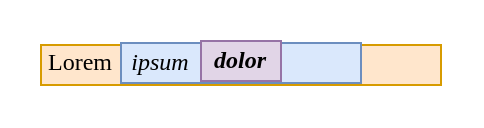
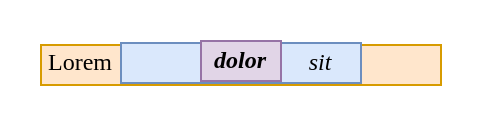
(161, 63) -> none
none -> (321, 63)
